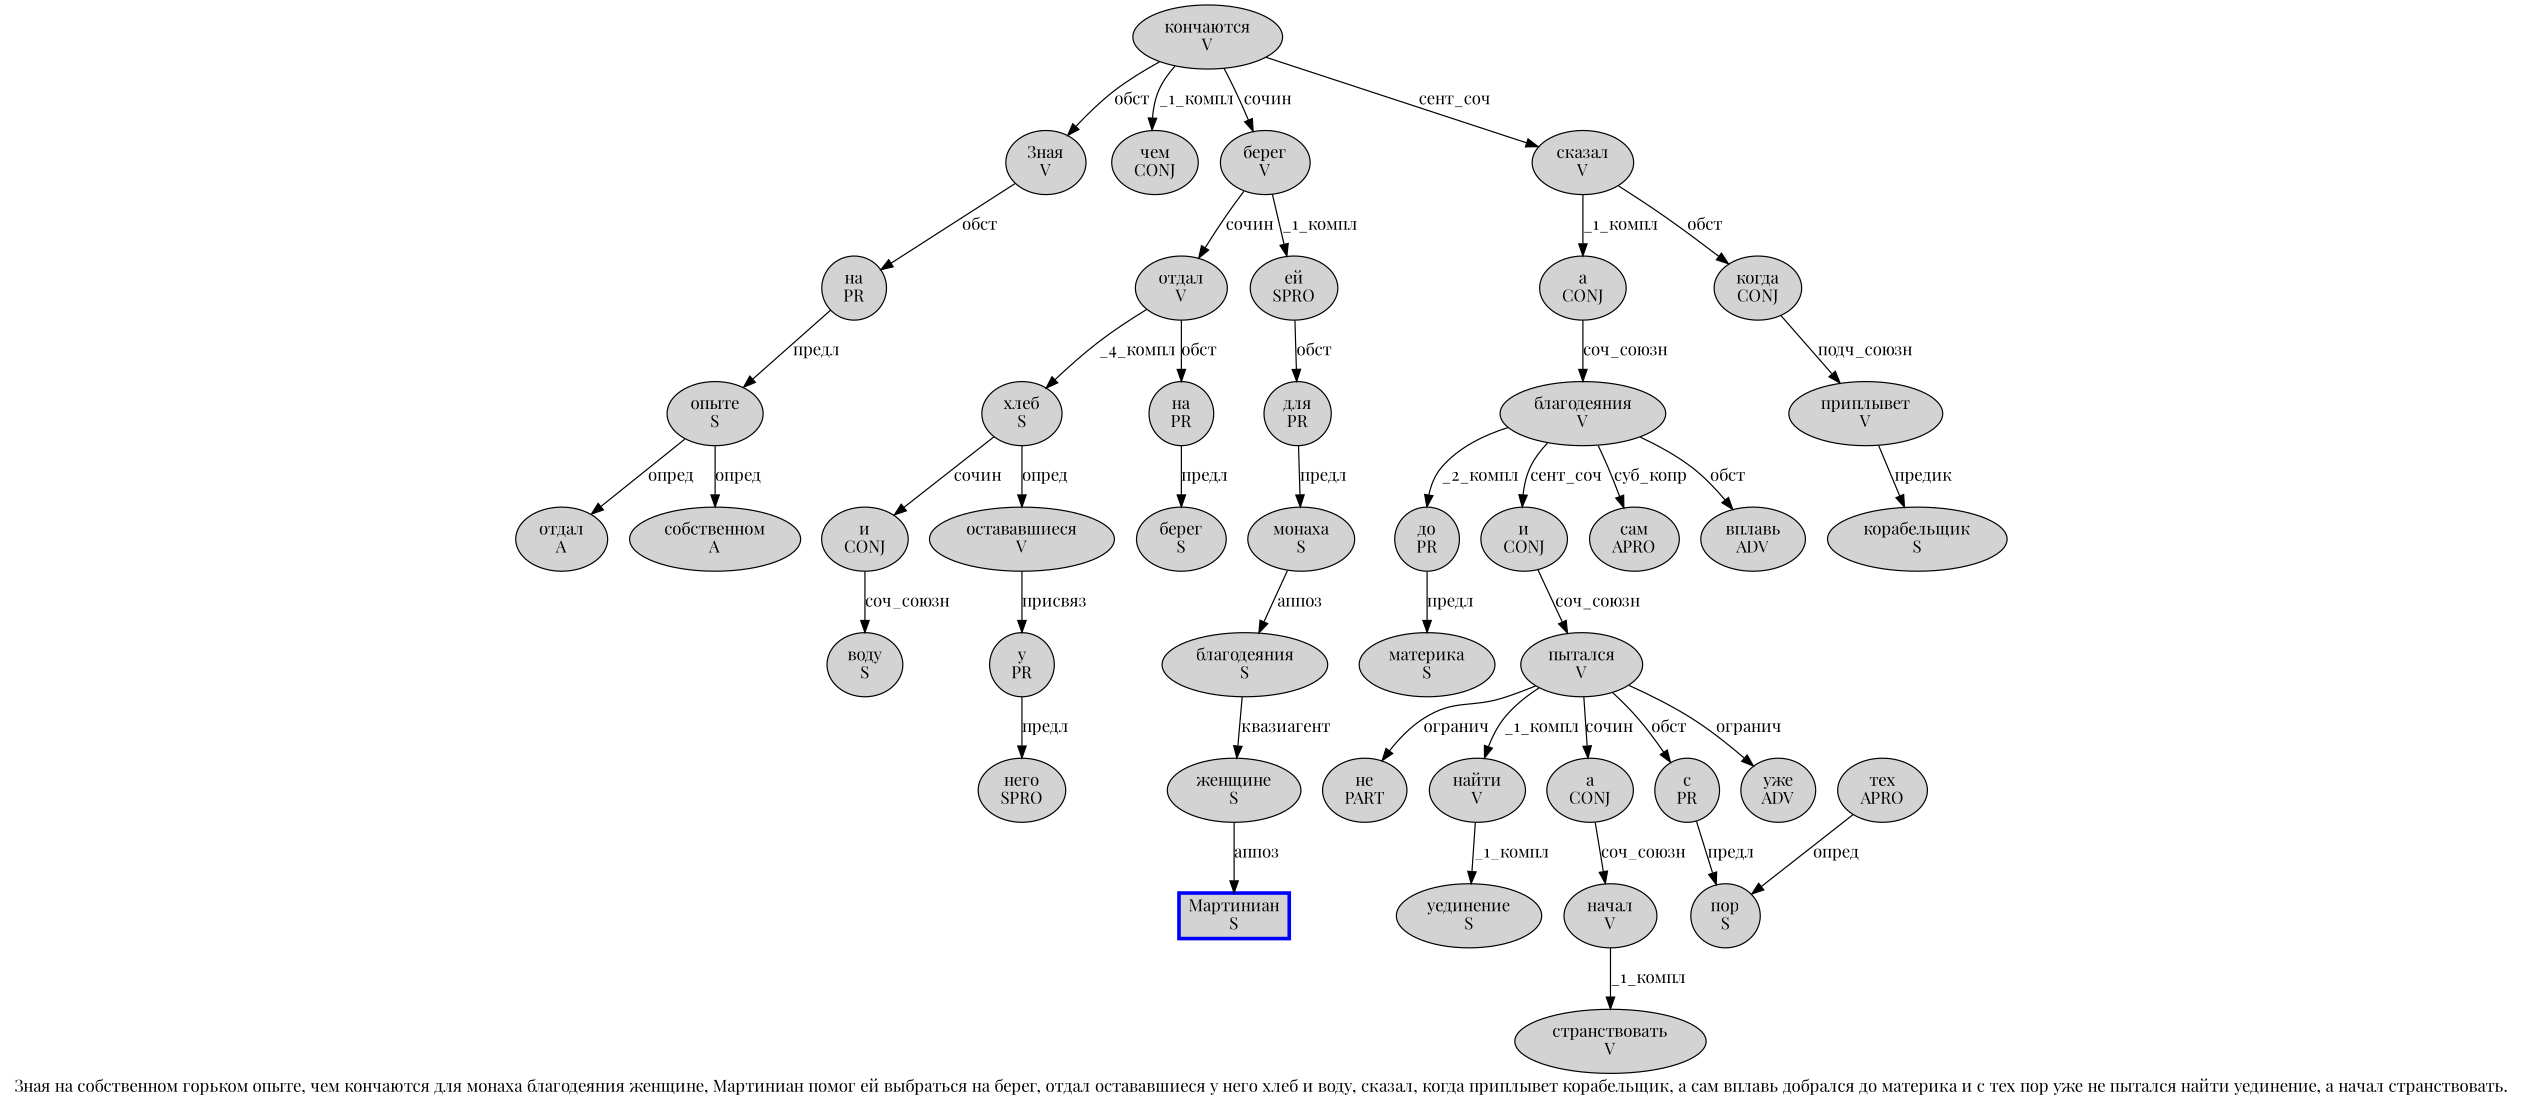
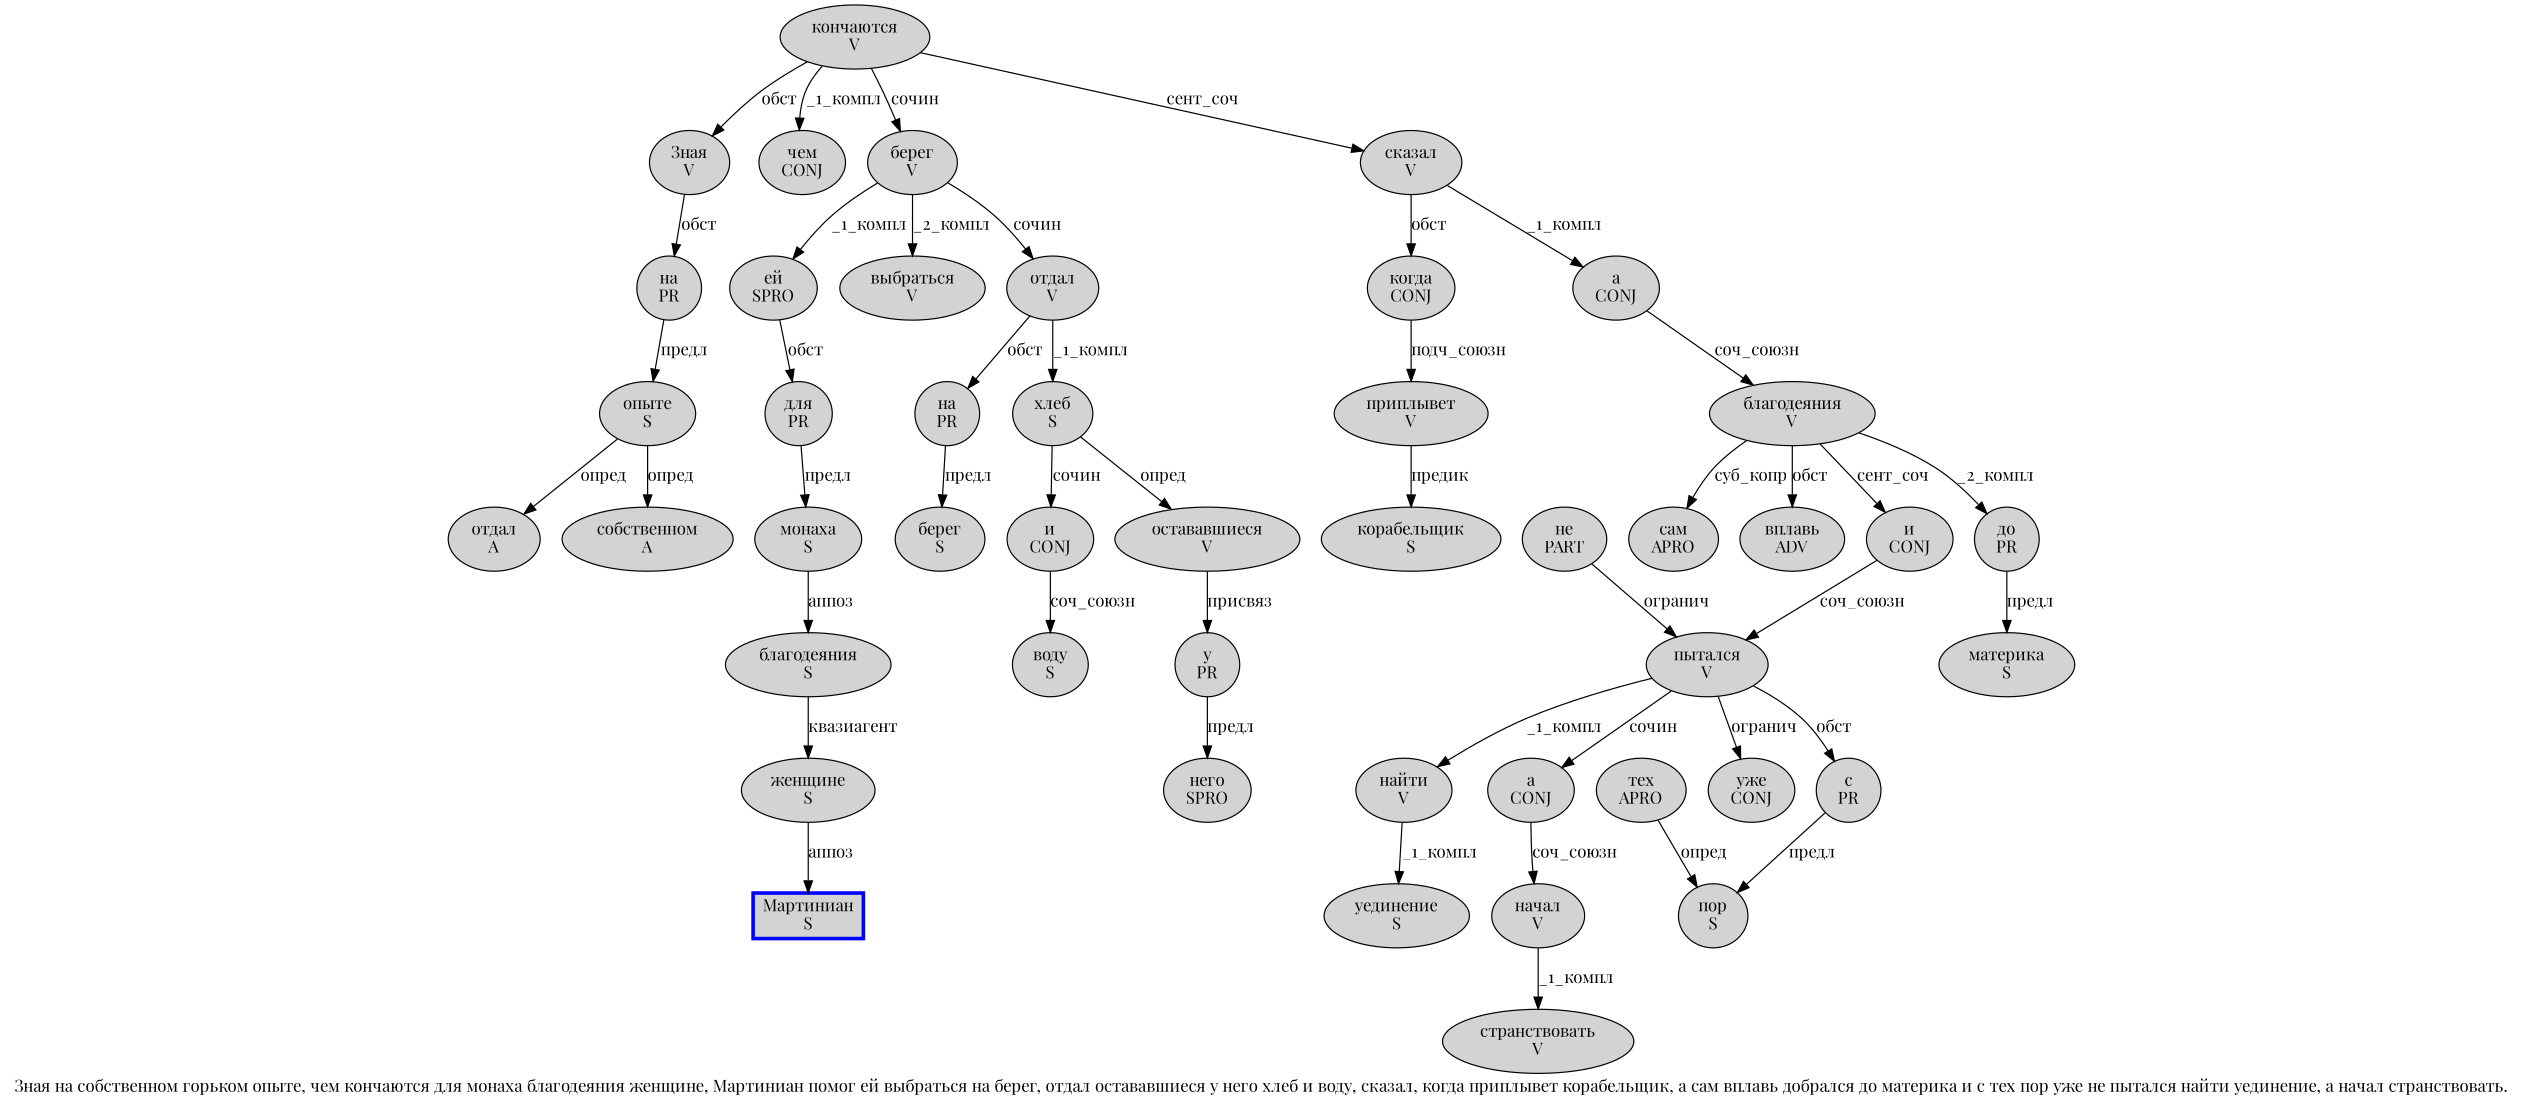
none -> (913, 288)
(1138, 351) -> (1091, 351)
(1456, 706) -> (1630, 597)
(1778, 790) -> (1752, 790)
